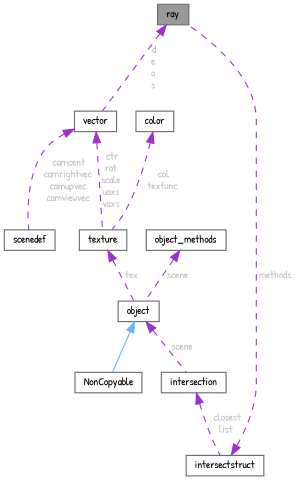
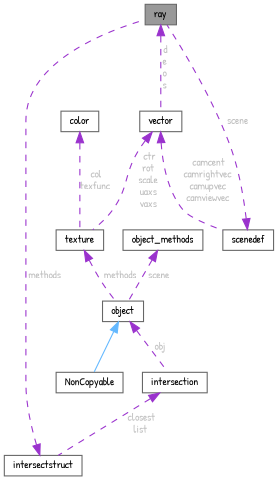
none -> (218, 117)
(131, 276) -> (119, 276)
(181, 347) -> (159, 347)
